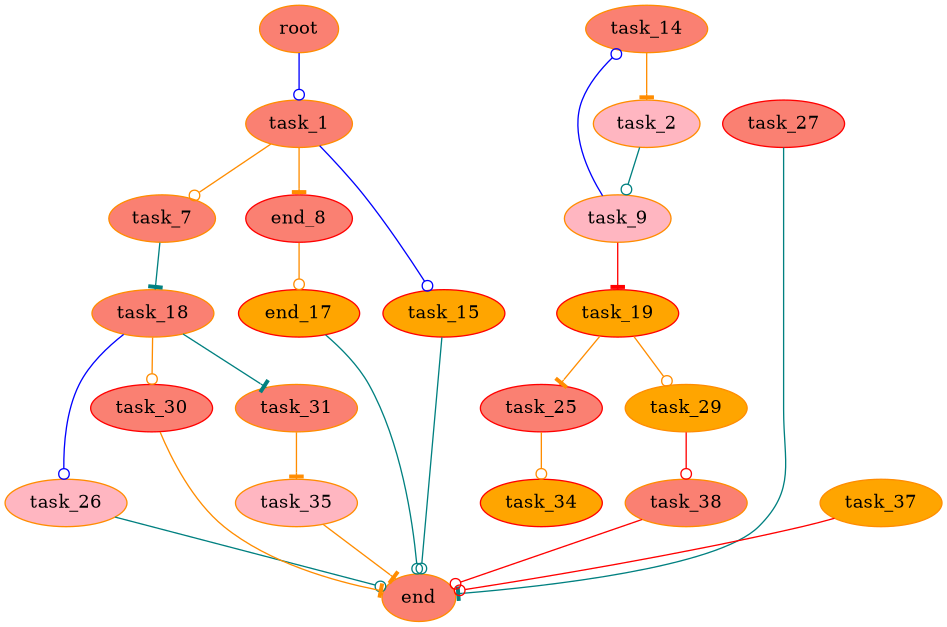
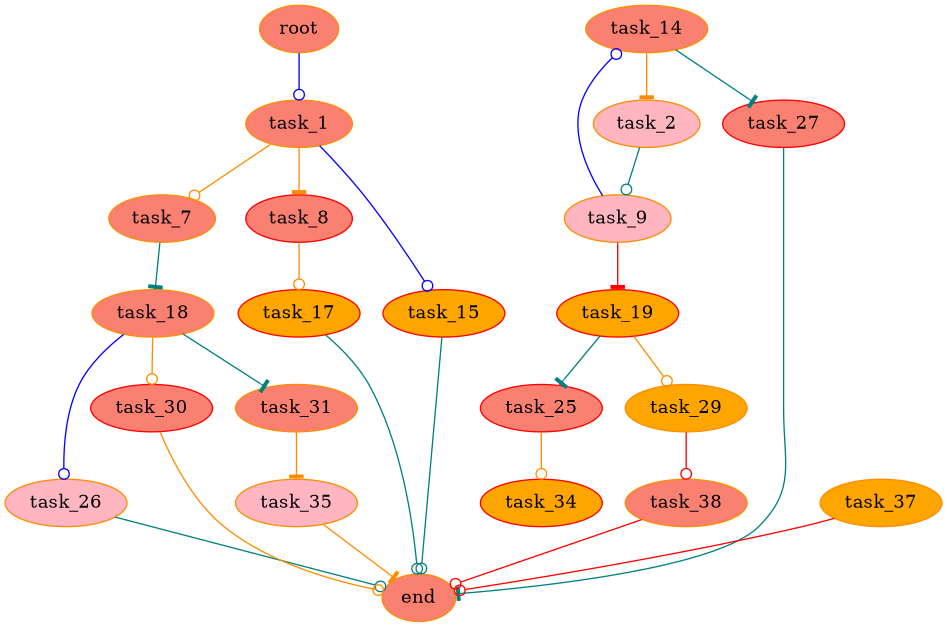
none -> (712, 74)
(299, 219) -> (299, 219)
(299, 313) -> (299, 313)
(582, 358) -> (582, 358)
(245, 541) -> (245, 541)
